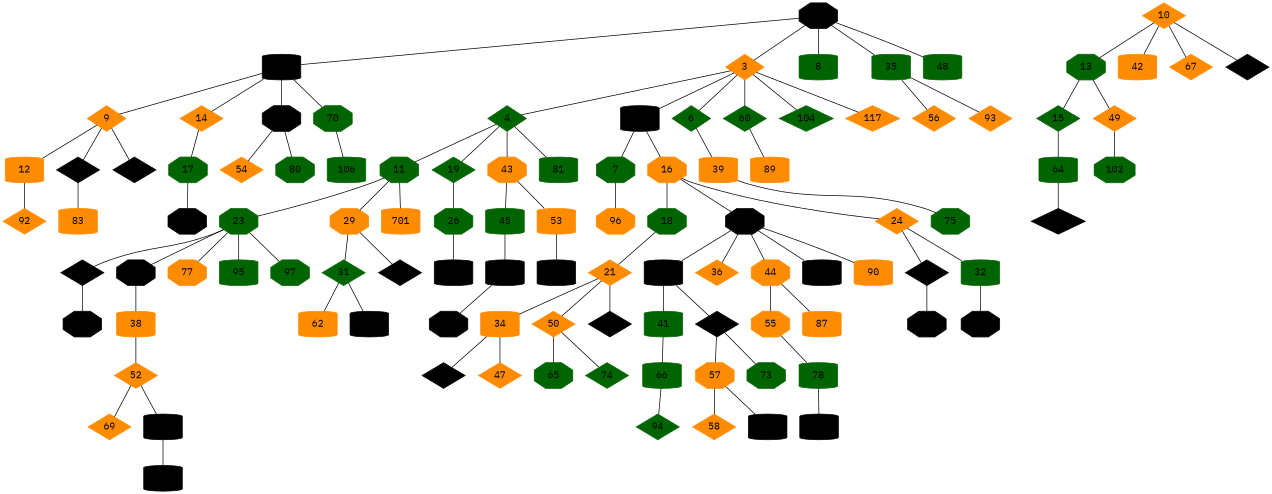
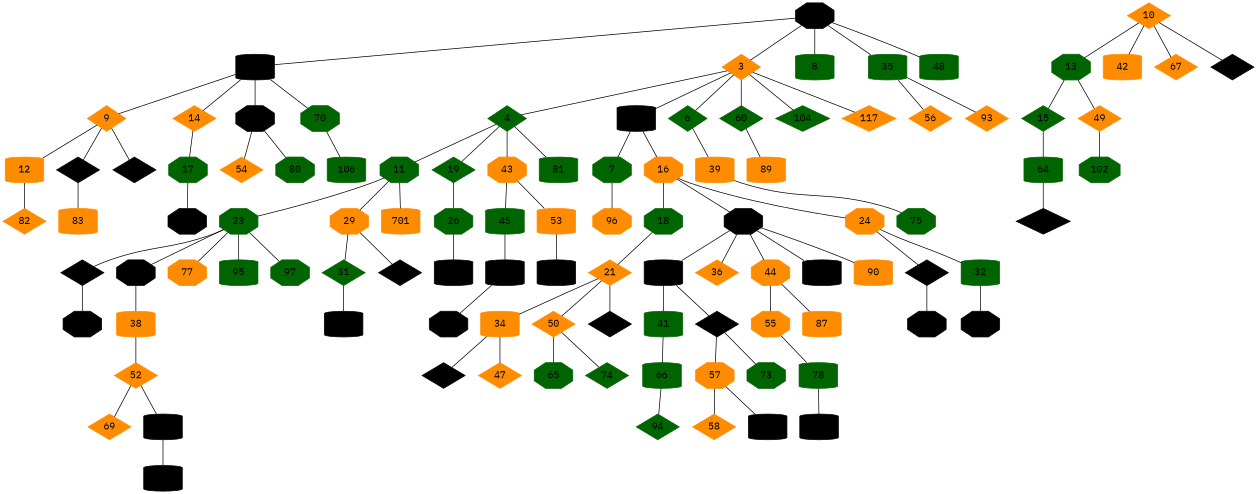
(25, 221) -> (25, 221)
(897, 221) -> (865, 221)
(318, 324) -> none
